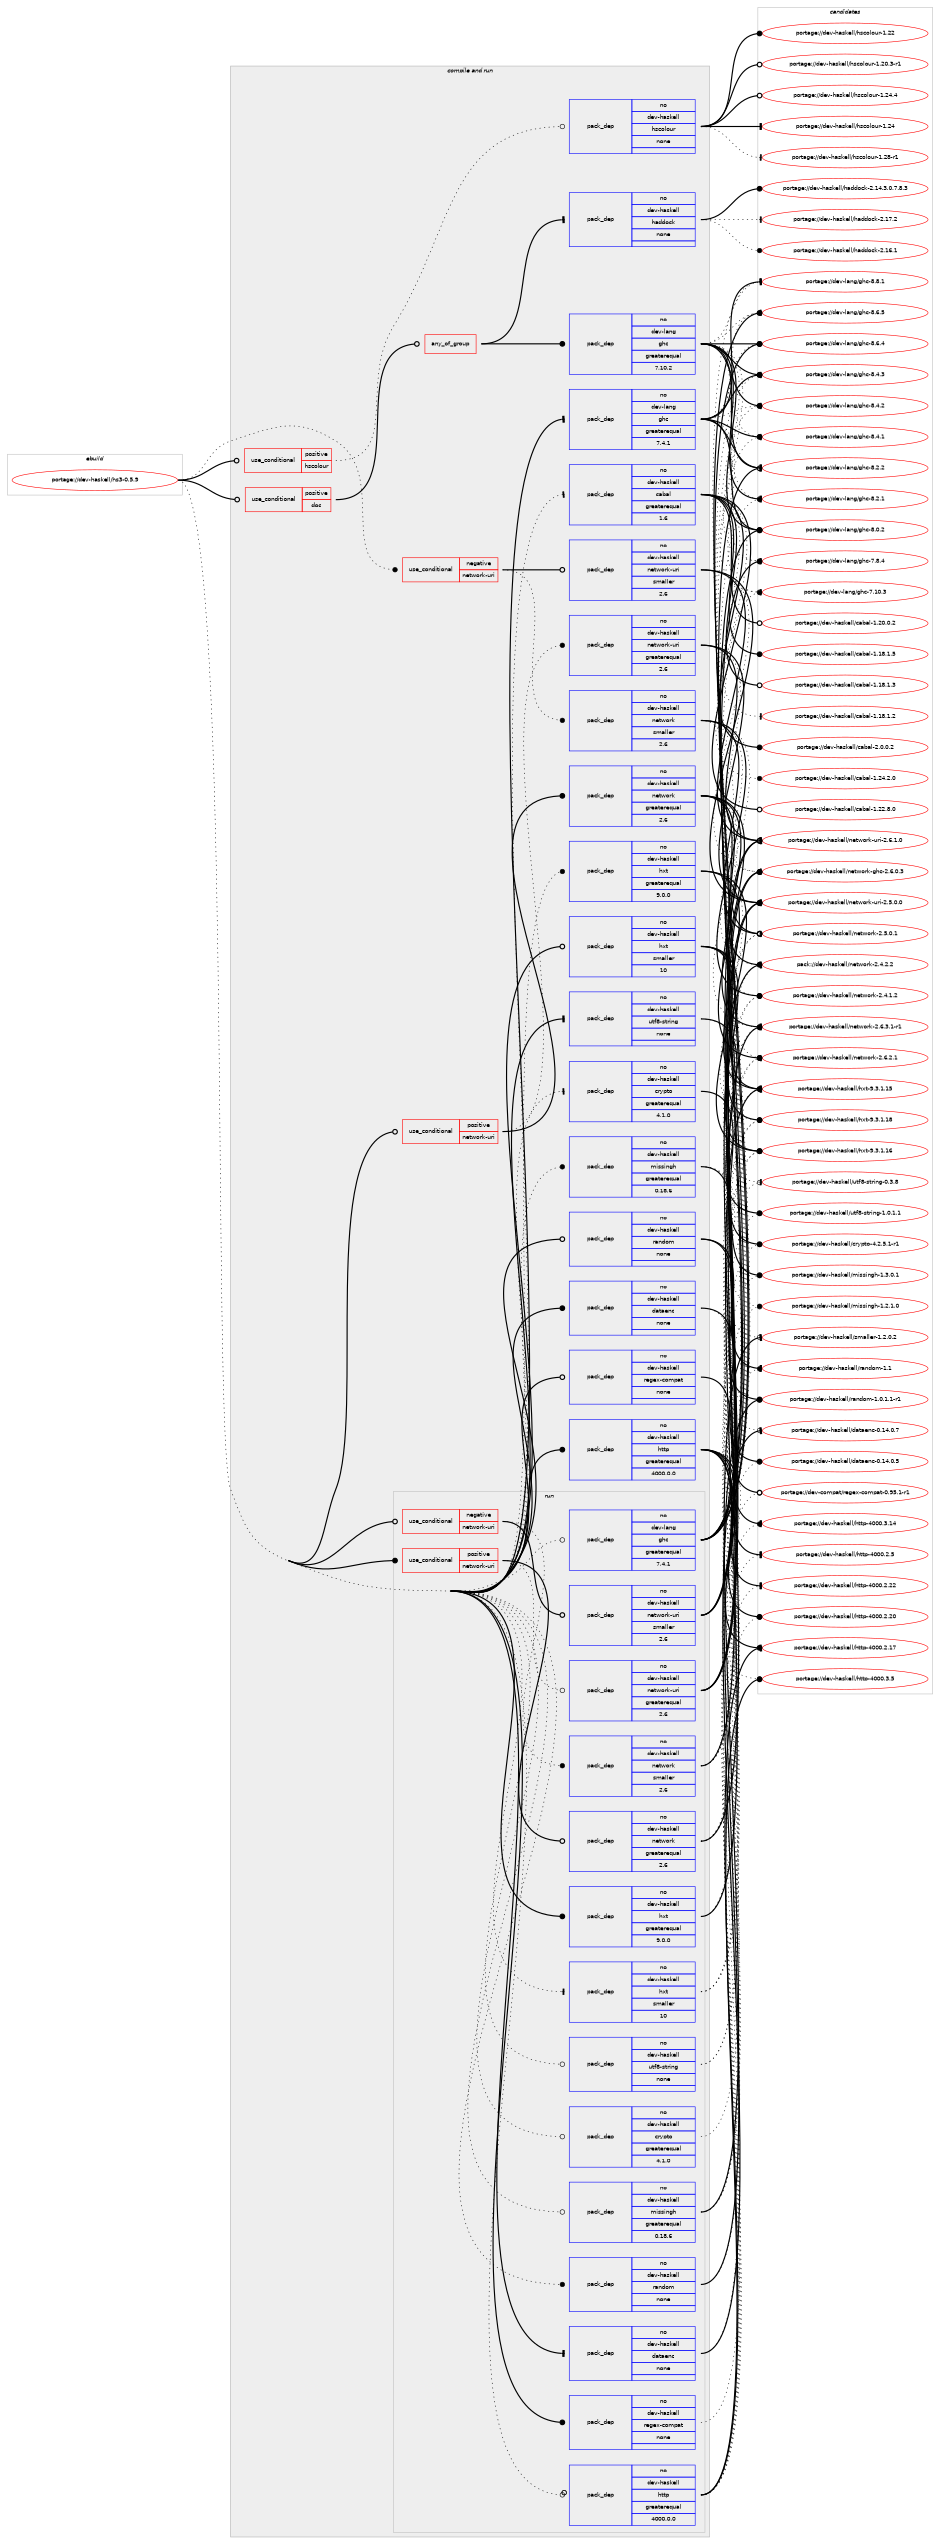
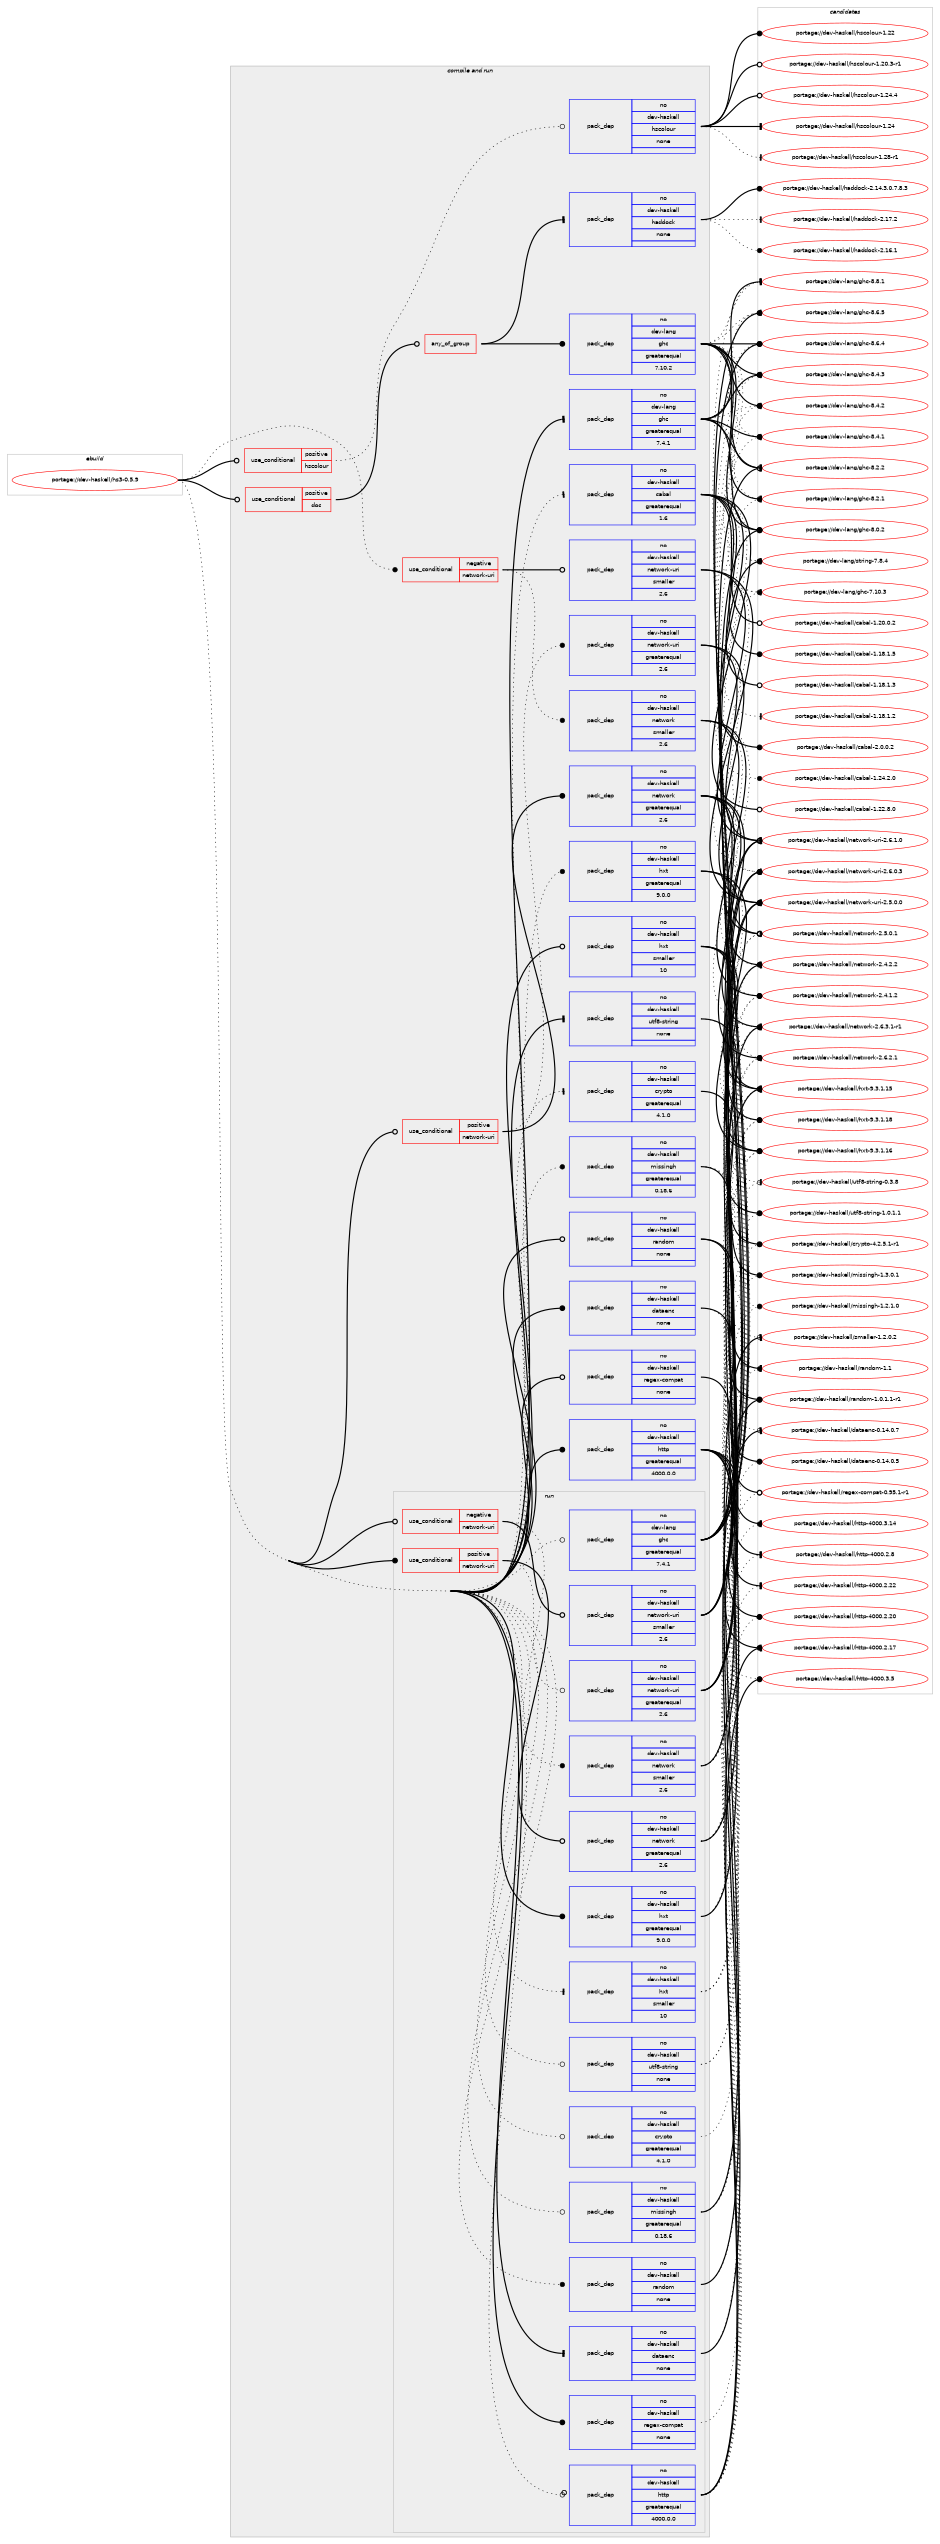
(845, 561) -> (845, 561)
(845, 872) -> (845, 872)
(845, 965) -> (845, 965)
(845, 1493) -> (845, 1493)
(845, 1555) -> (845, 1555)
